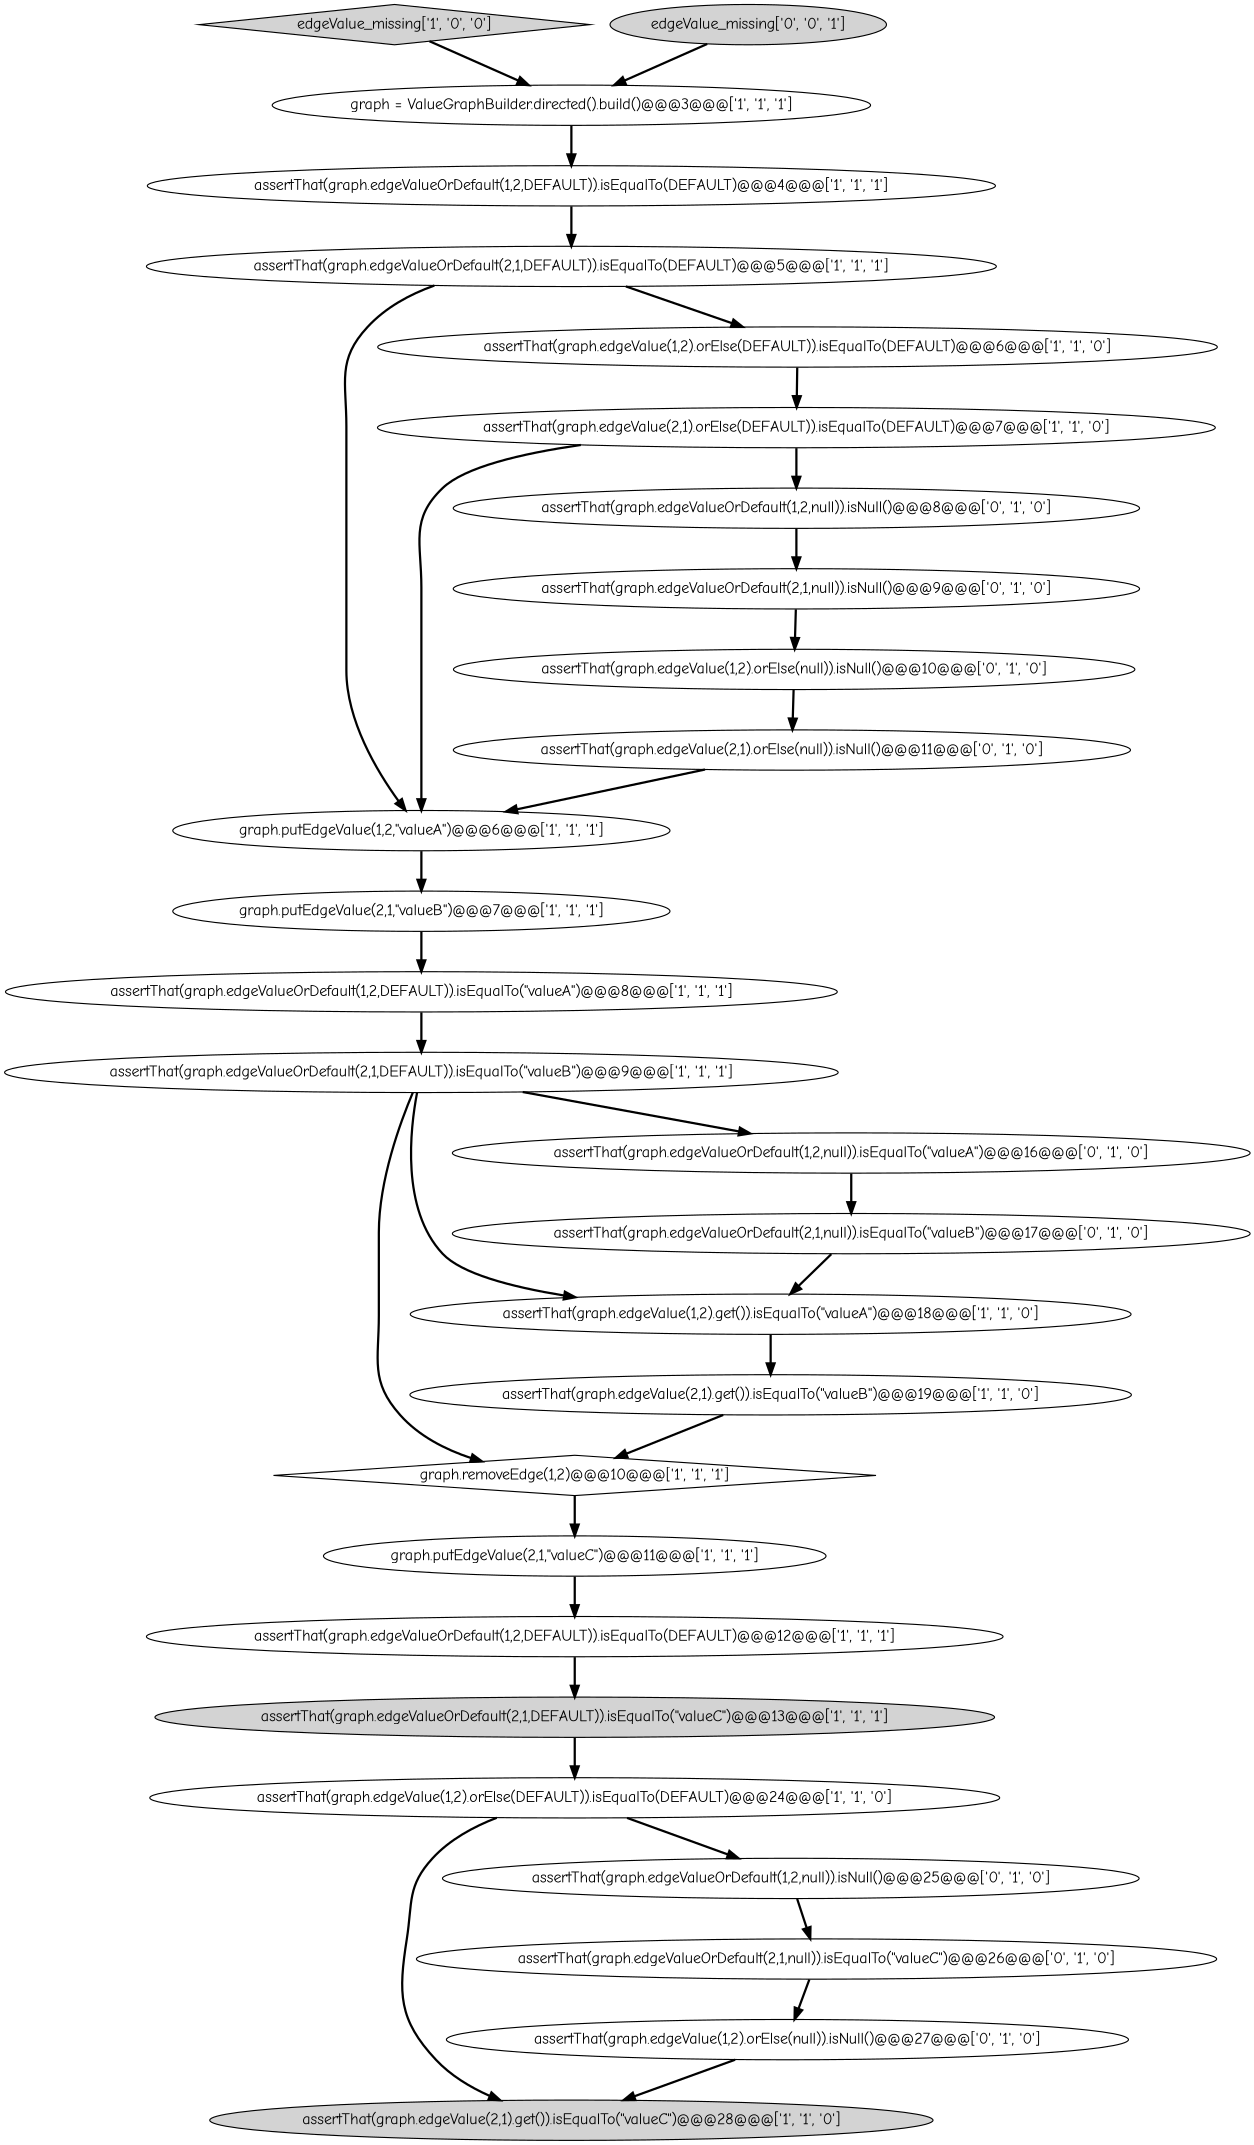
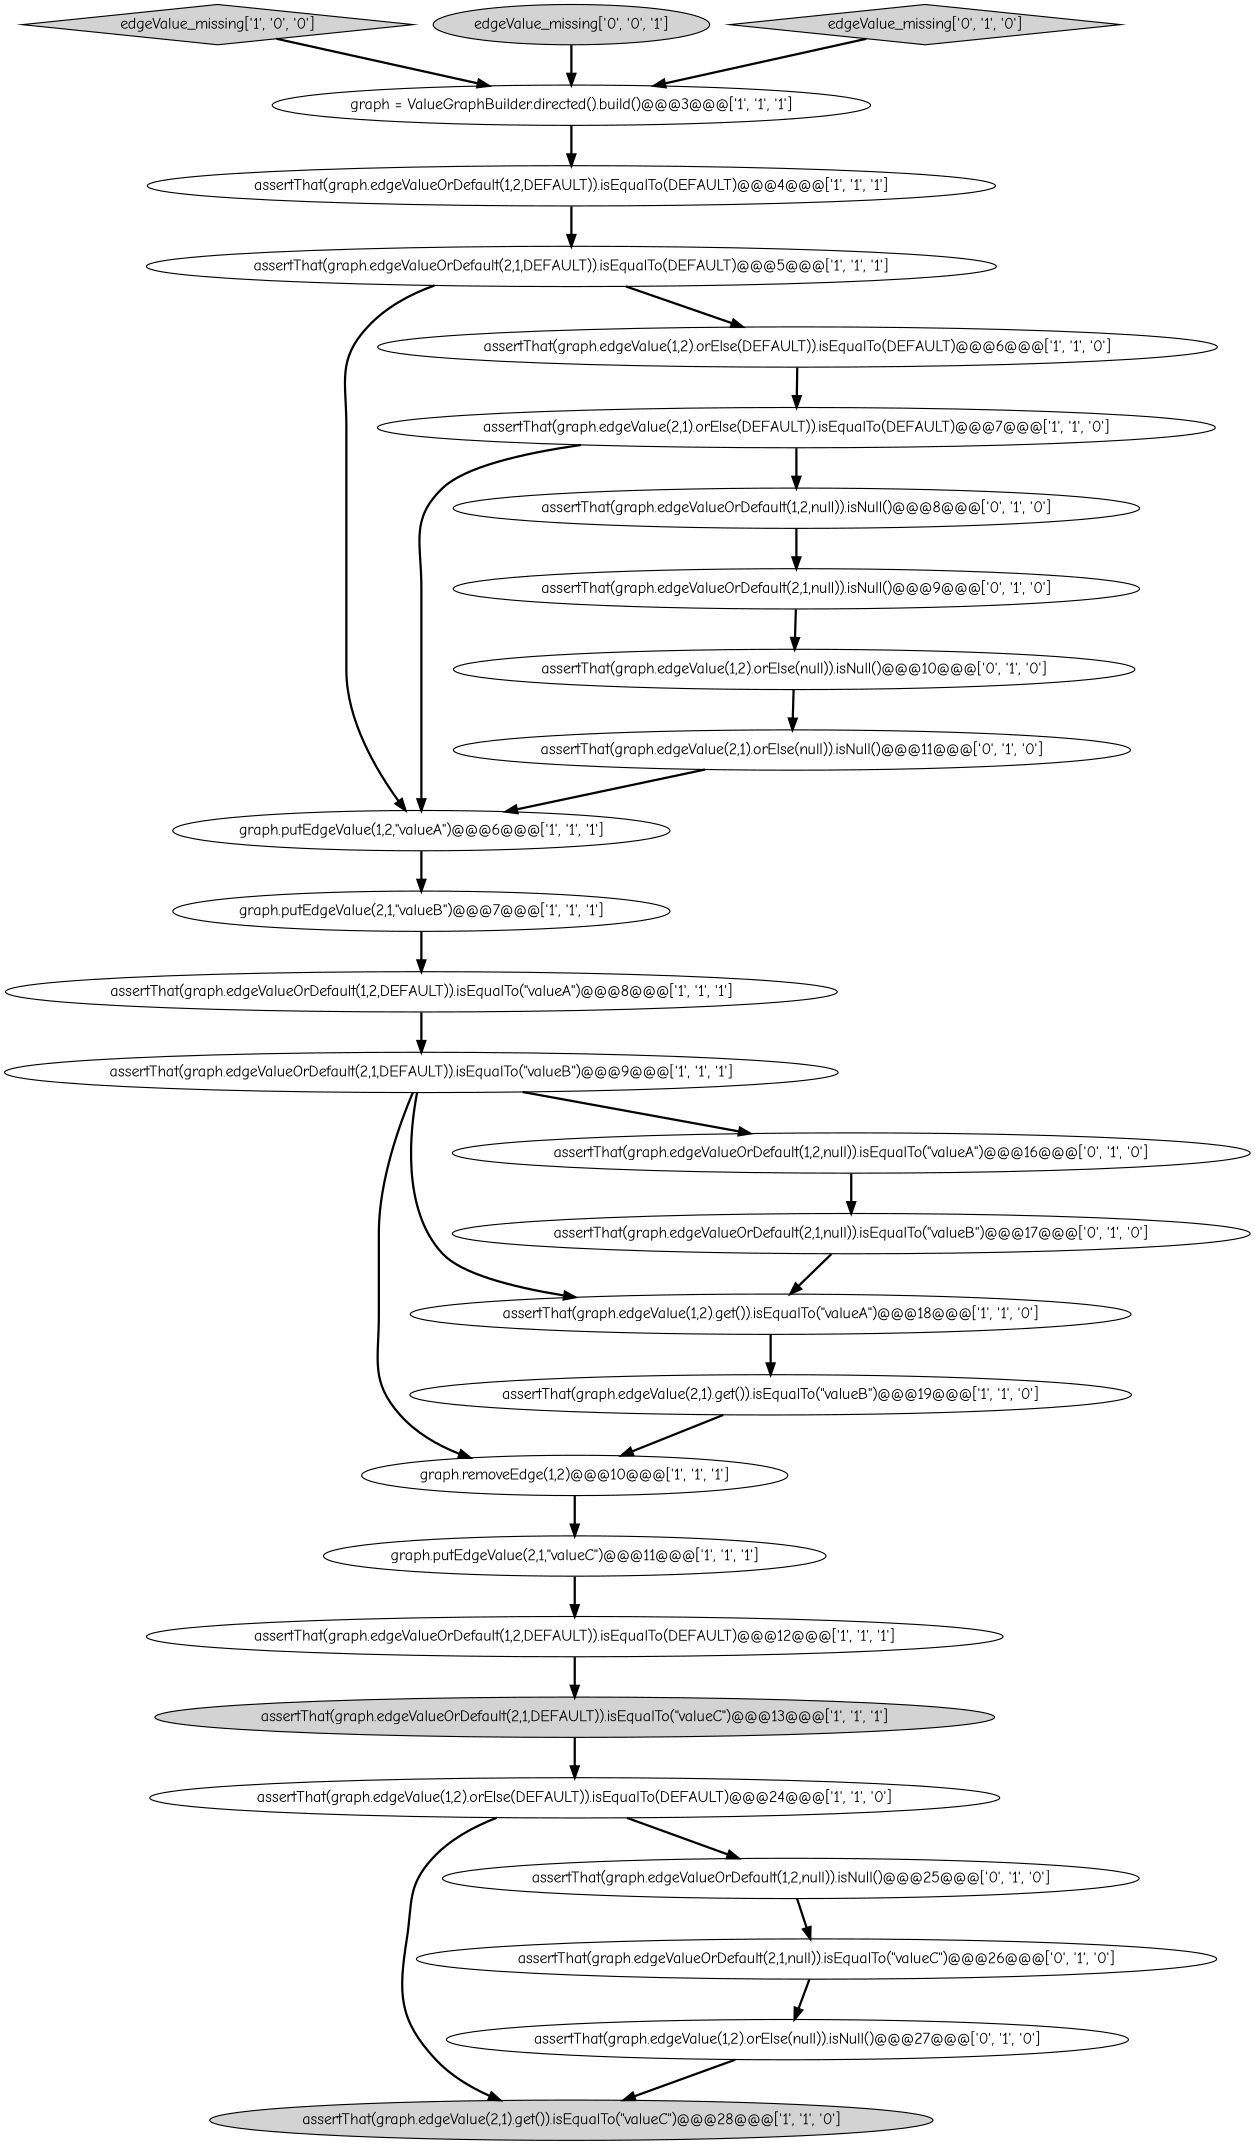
none -> (925, 25)
(575, 1475) -> (575, 1475)
